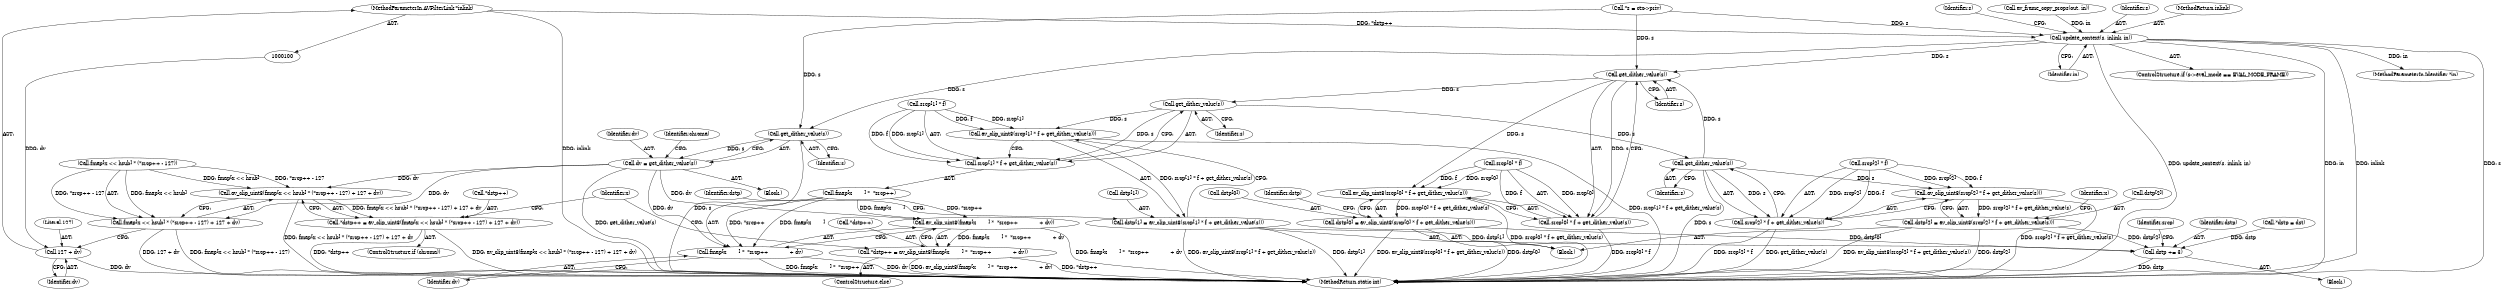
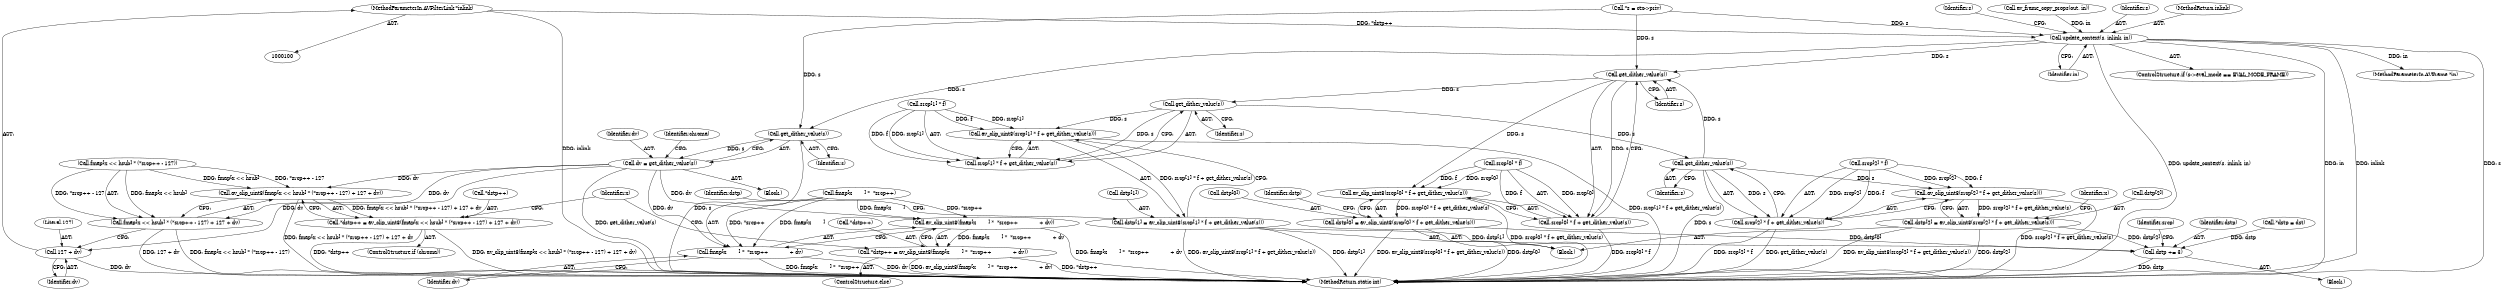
(60, 74) -> (348, 202)
(2415, 75) -> (2415, 75)
(936, 179) -> (1025, 152)
